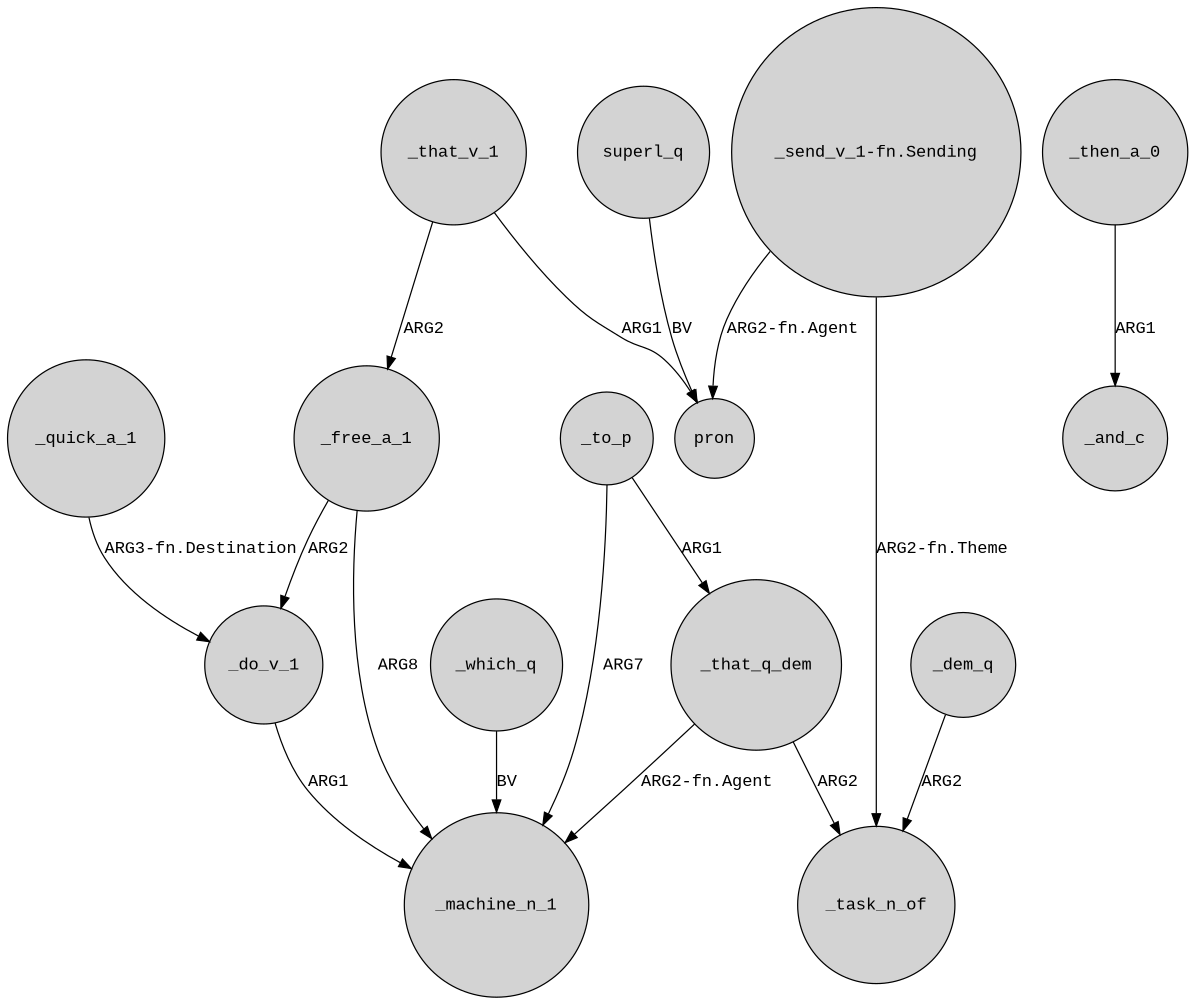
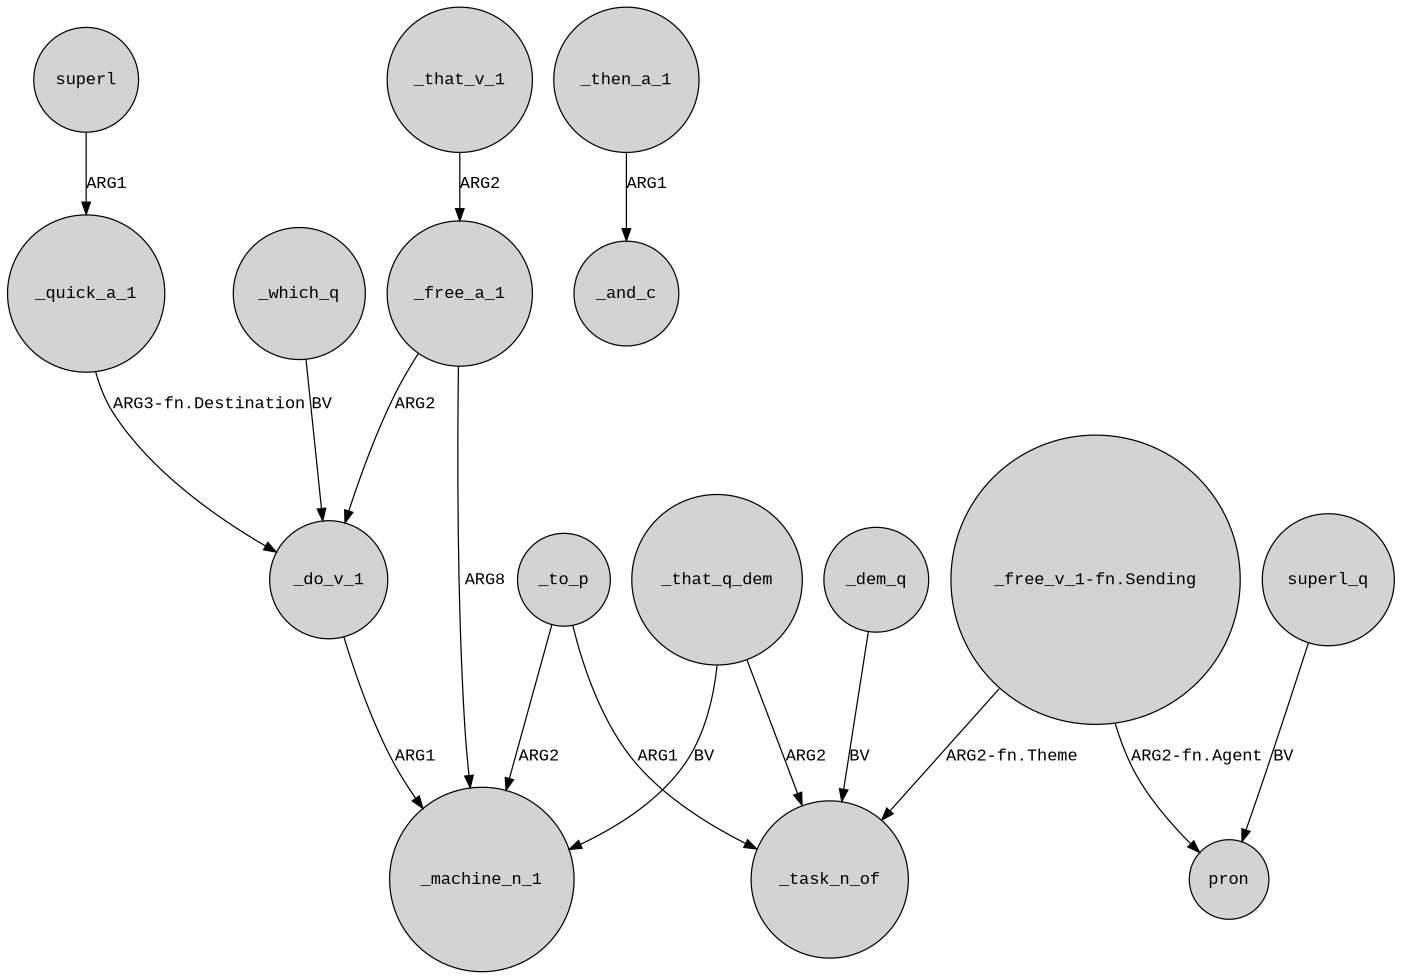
none -> (86, 80)
(876, 152) -> (1096, 580)
(1115, 152) -> (626, 80)
(584, 313) -> none
(667, 530) -> (631, 757)
(624, 665) -> (539, 756)
(497, 765) -> (314, 434)
(707, 781) -> (704, 756)
(942, 781) -> (860, 756)
